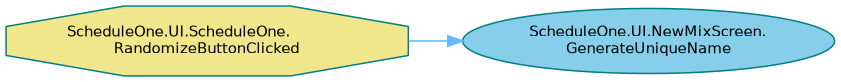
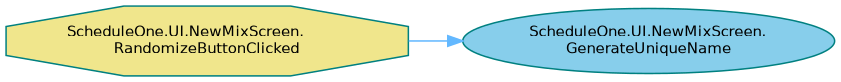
(207, 41) -> (207, 41)
